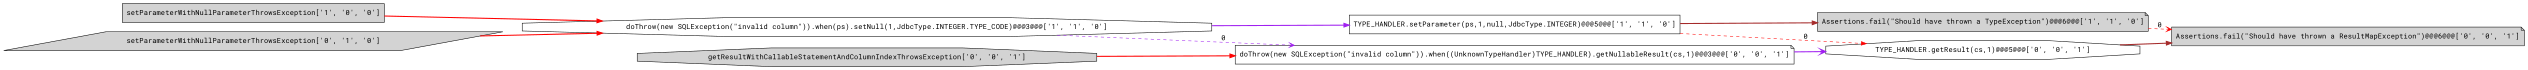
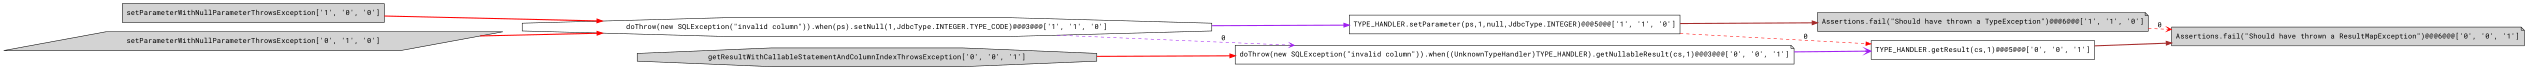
(1983, 50) -> (1983, 50)
